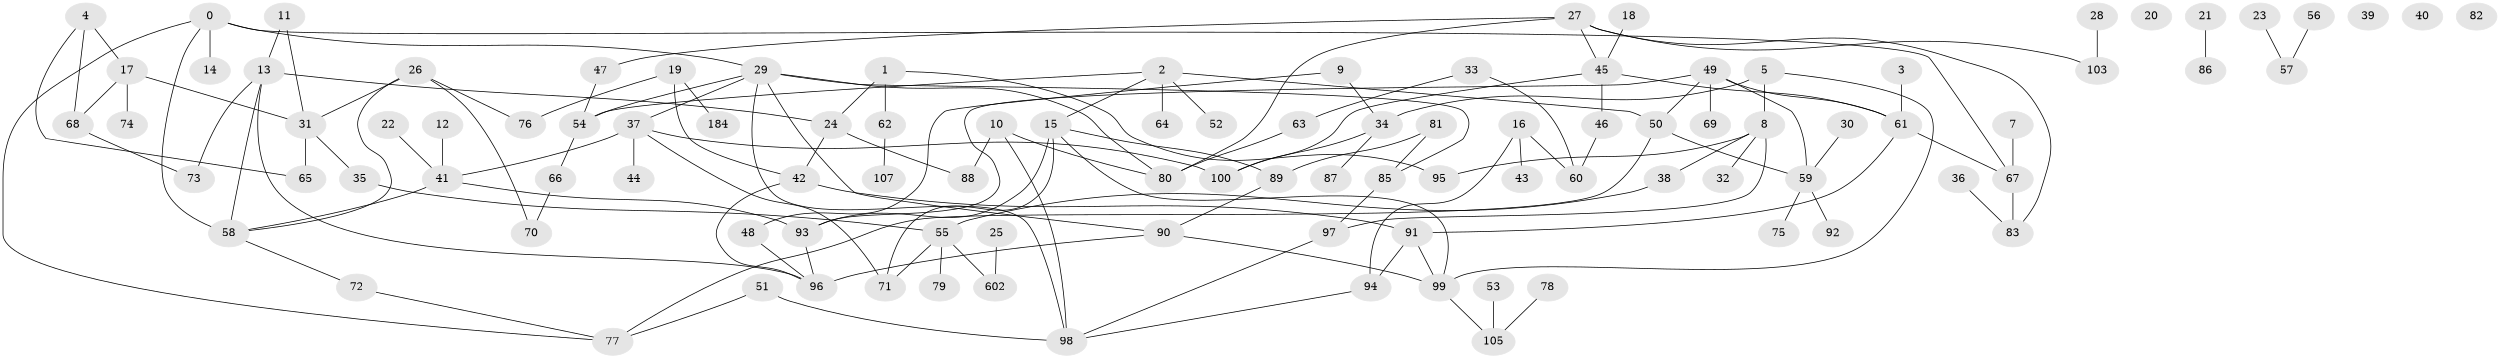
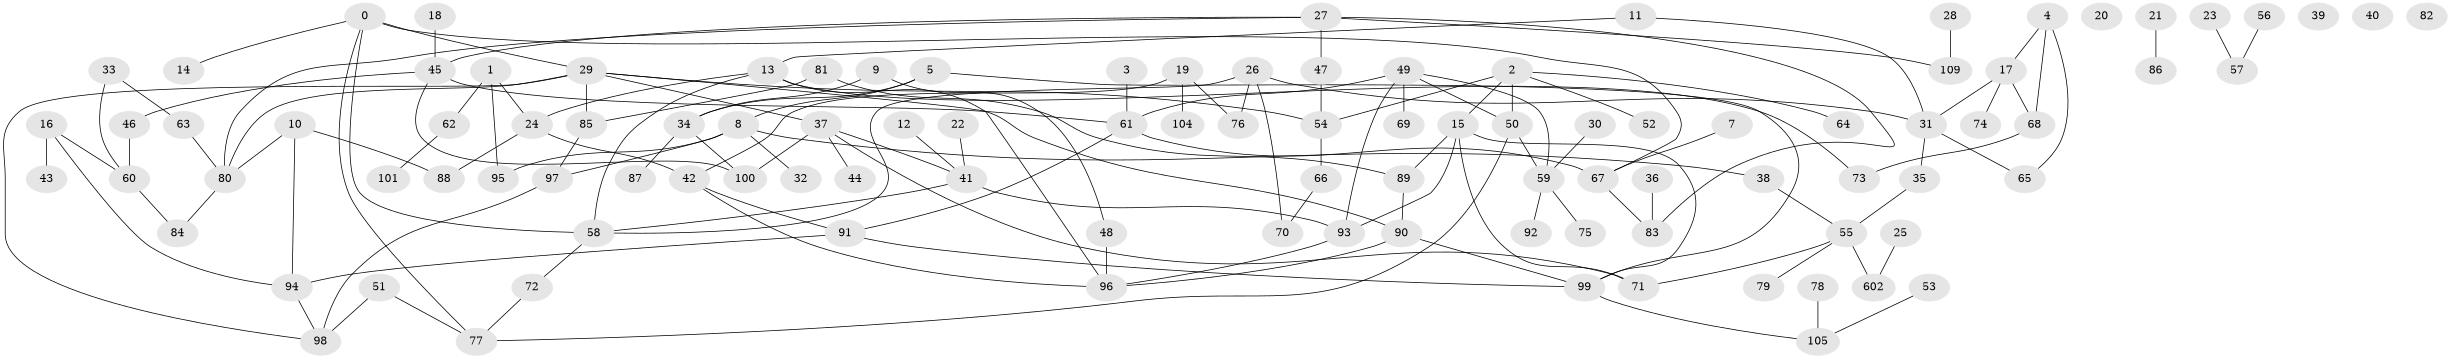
(2097, 71) -> (1950, 71)
(718, 125) -> (1183, 125)
(884, 179) -> (388, 179)
(1051, 228) -> (294, 206)
none -> (178, 233)
